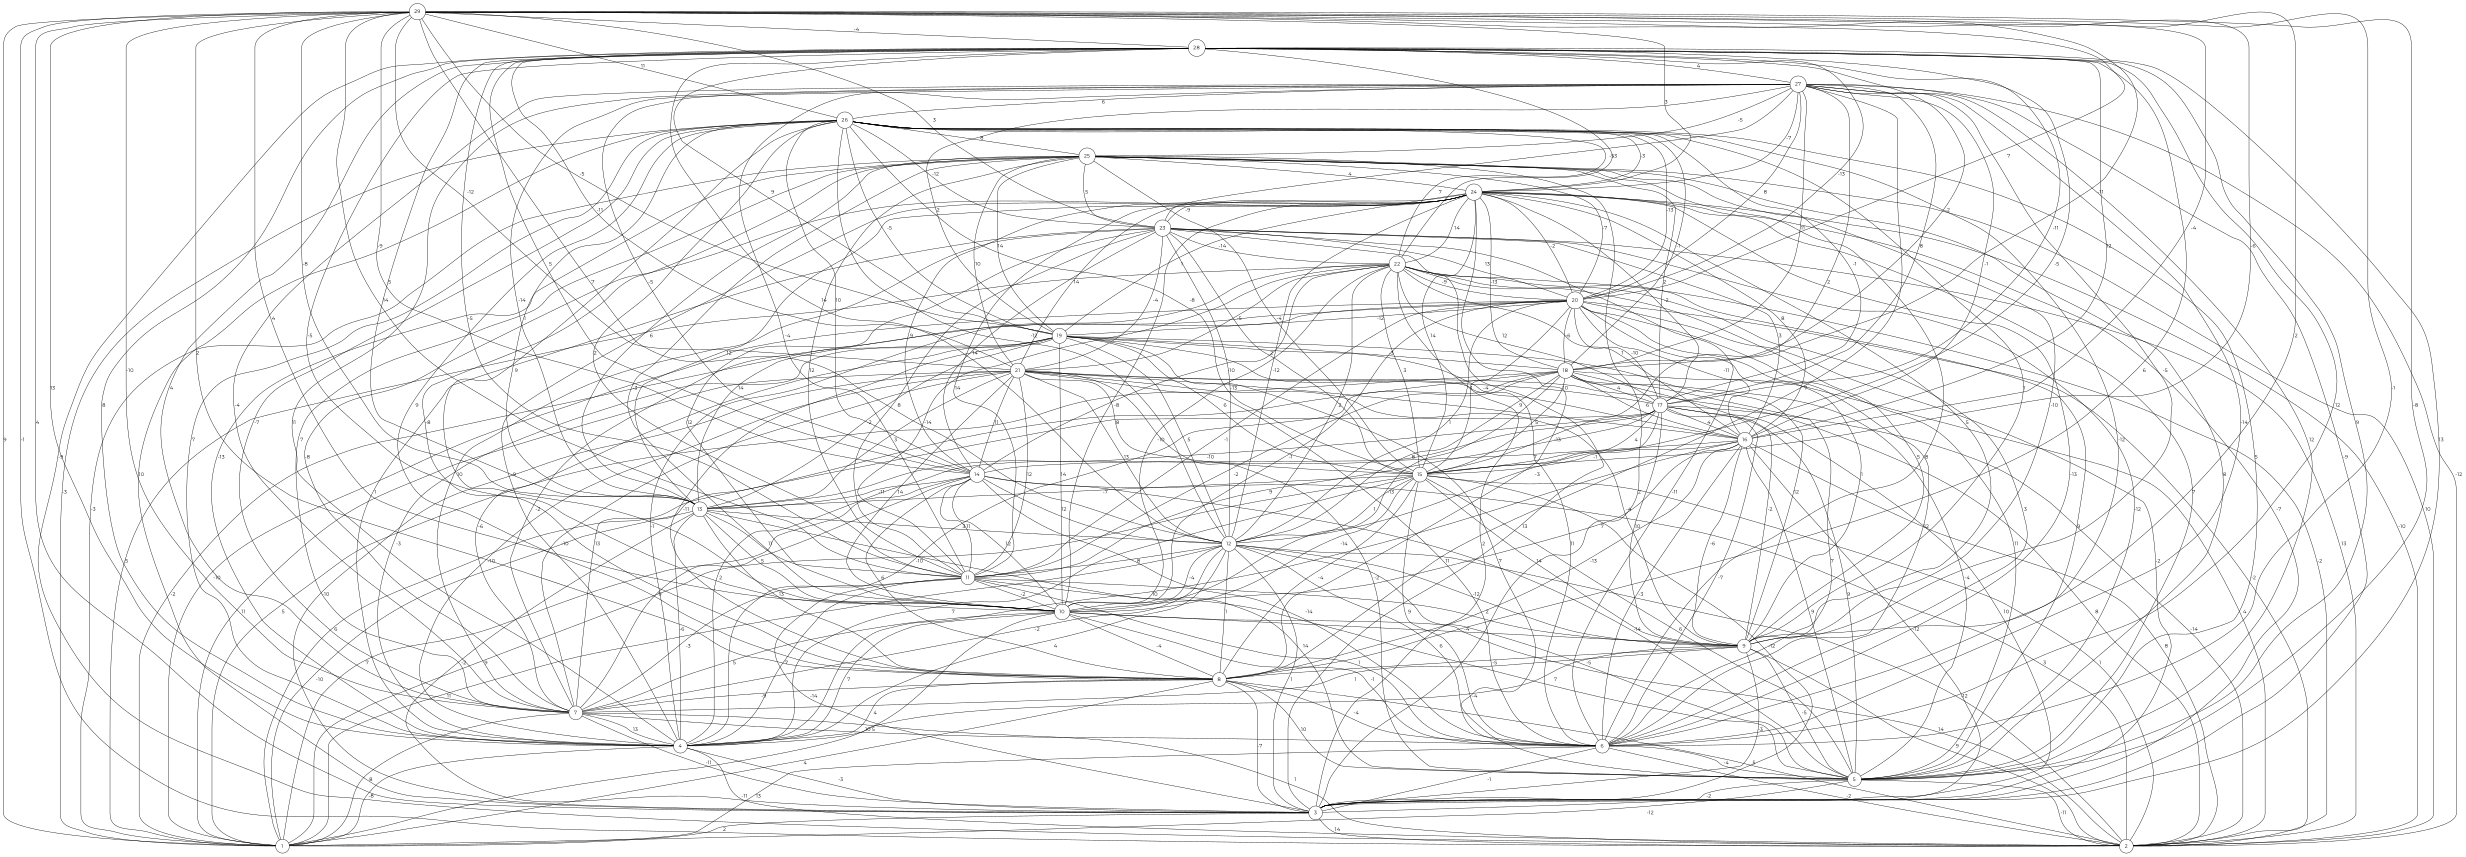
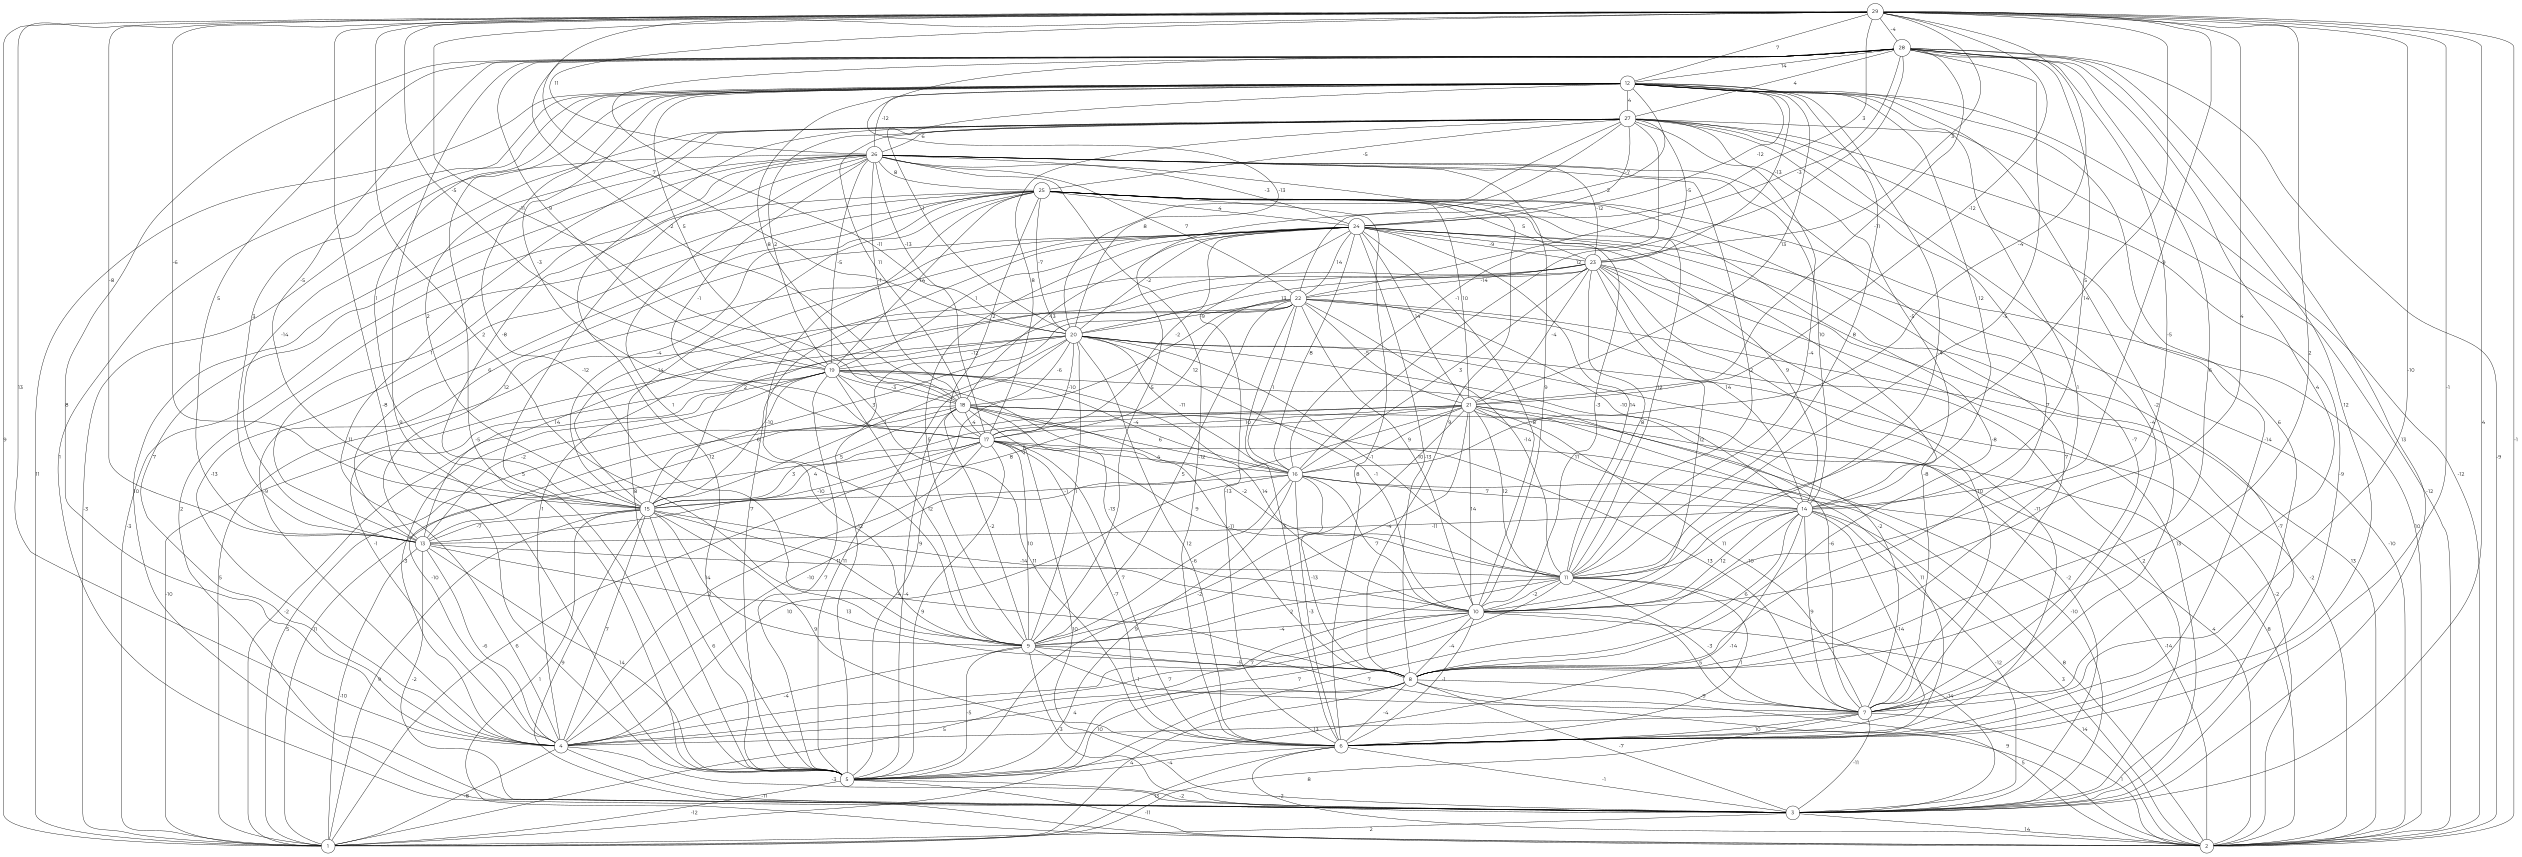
(913, 606) -> none
(1772, 646) -> (563, 663)
(964, 661) -> (1628, 101)
(1880, 797) -> (2012, 696)
